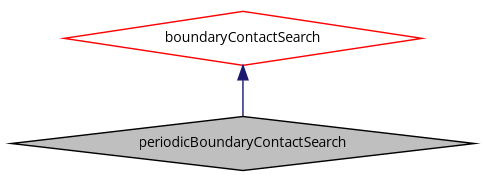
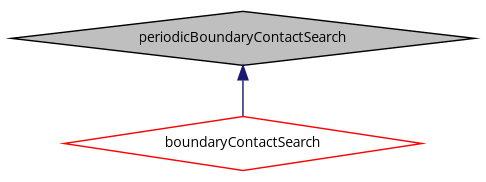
(243, 98) -> (243, 98)
